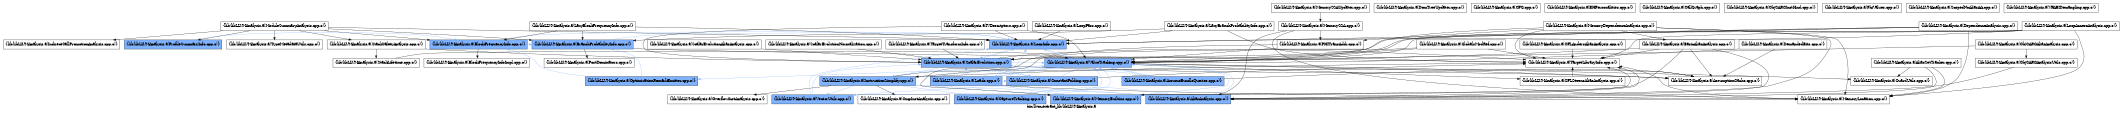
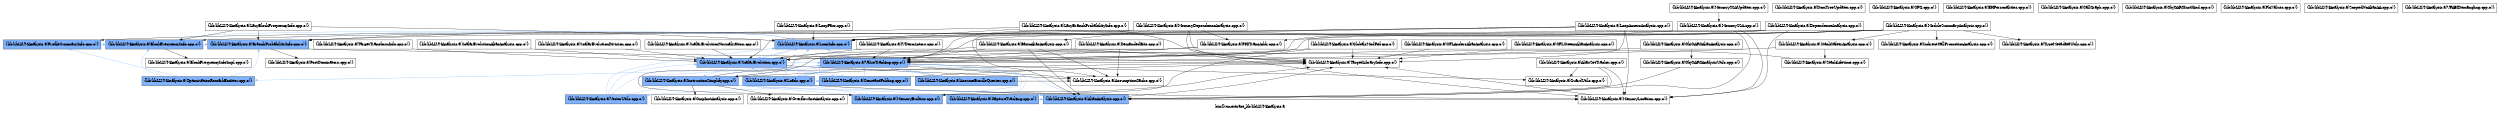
(1005, 35) -> none
none -> (588, 44)
none -> (125, 64)
(1392, 74) -> (1105, 63)
